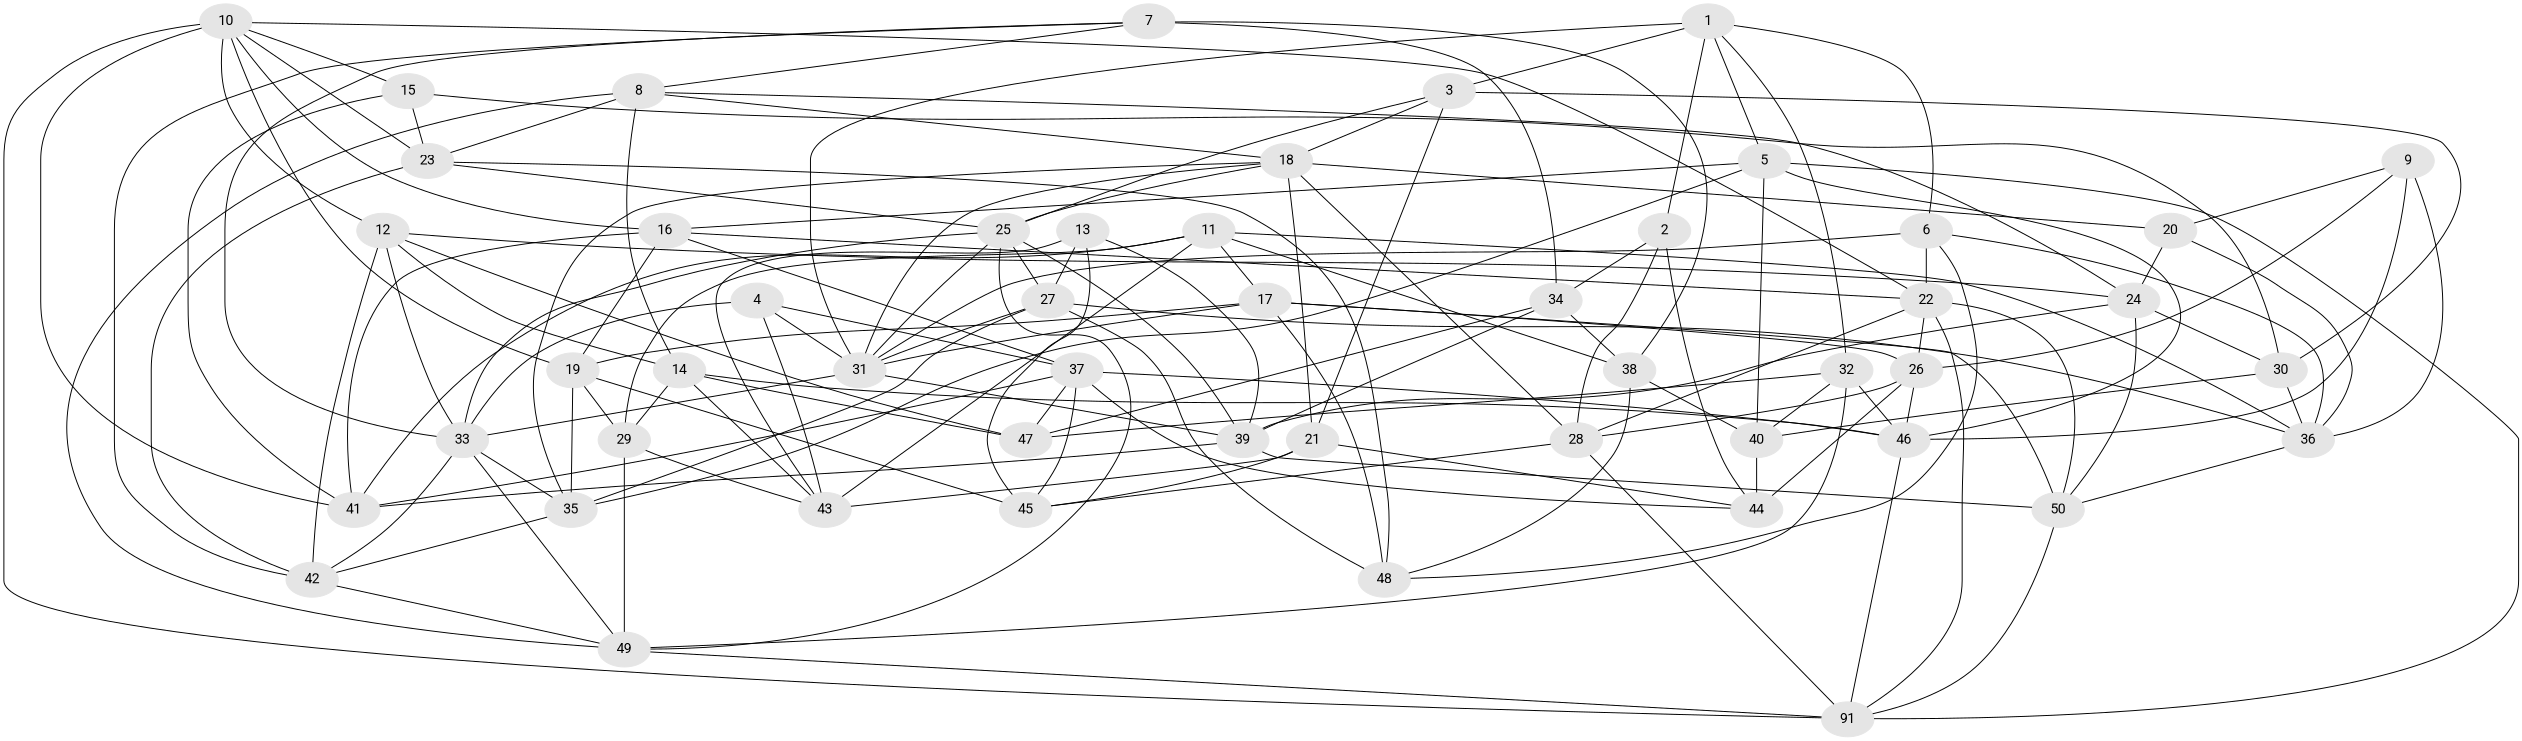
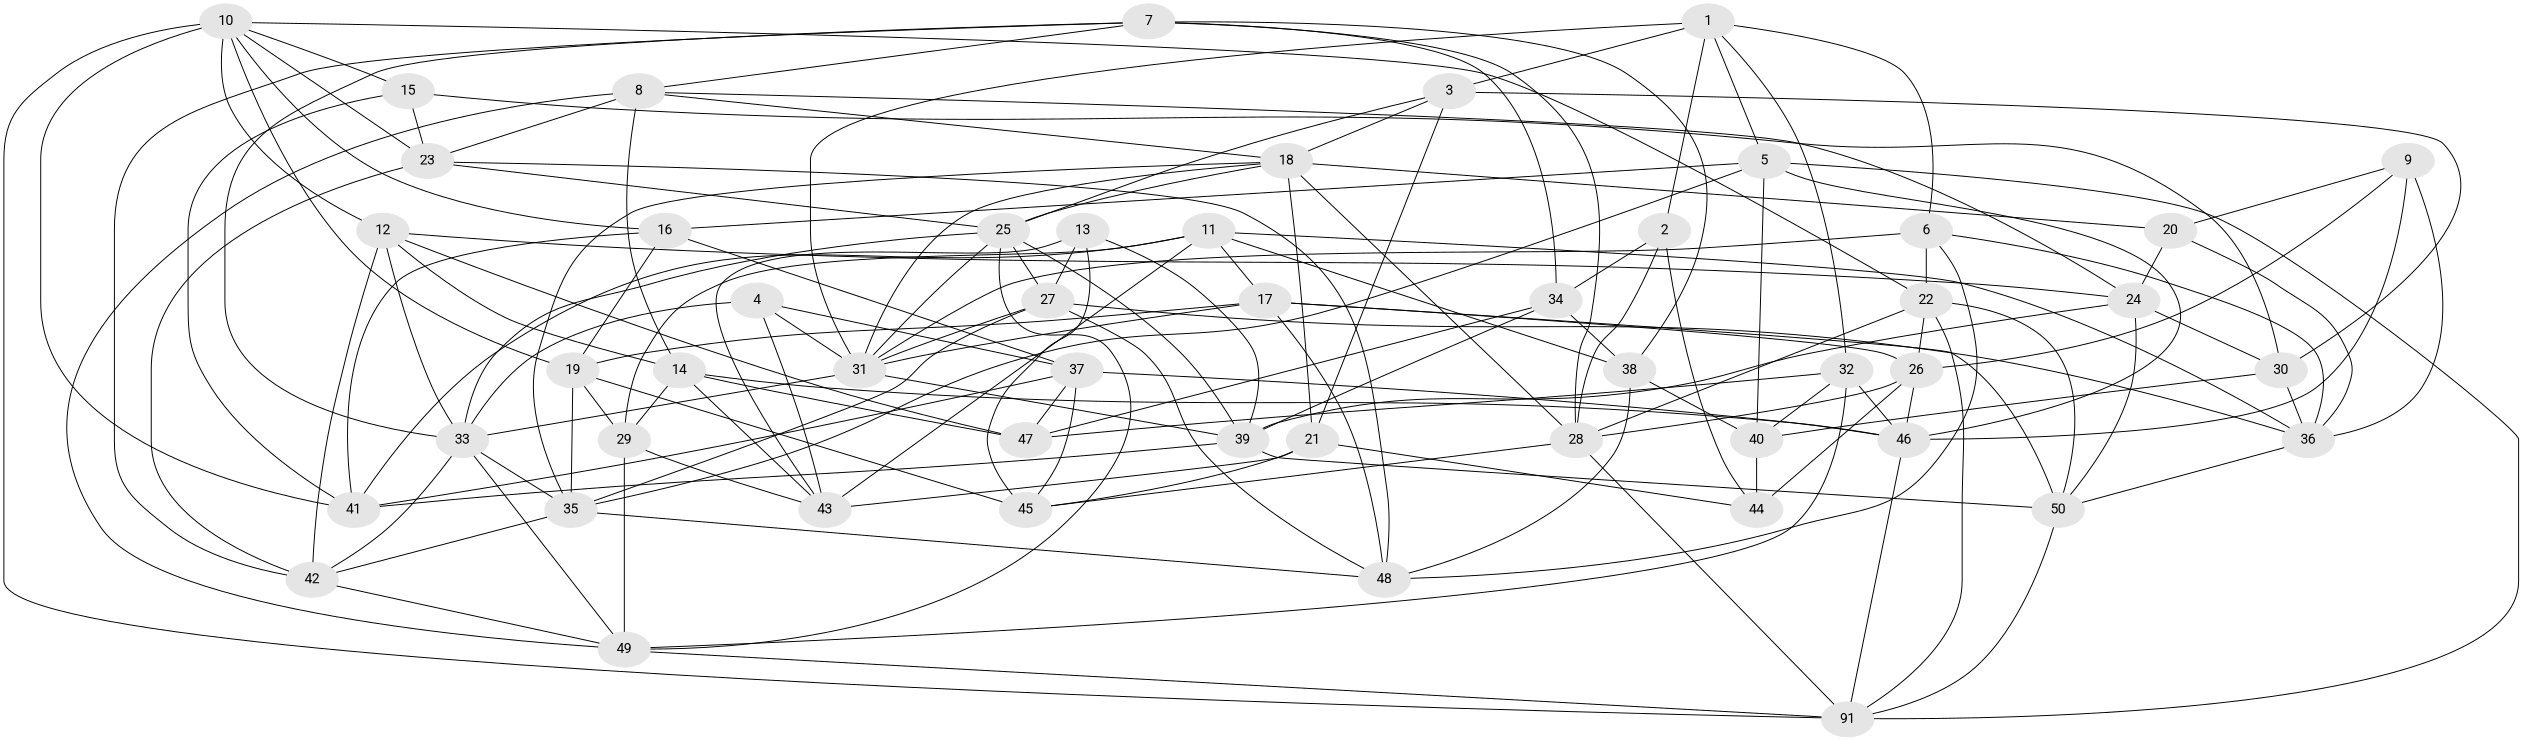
none -> (1497, 66)
(1356, 269) -> none
(1399, 489) -> none
none -> (978, 545)
